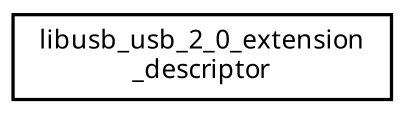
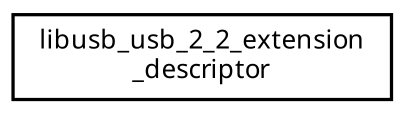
(202, 57) -> (202, 57)
